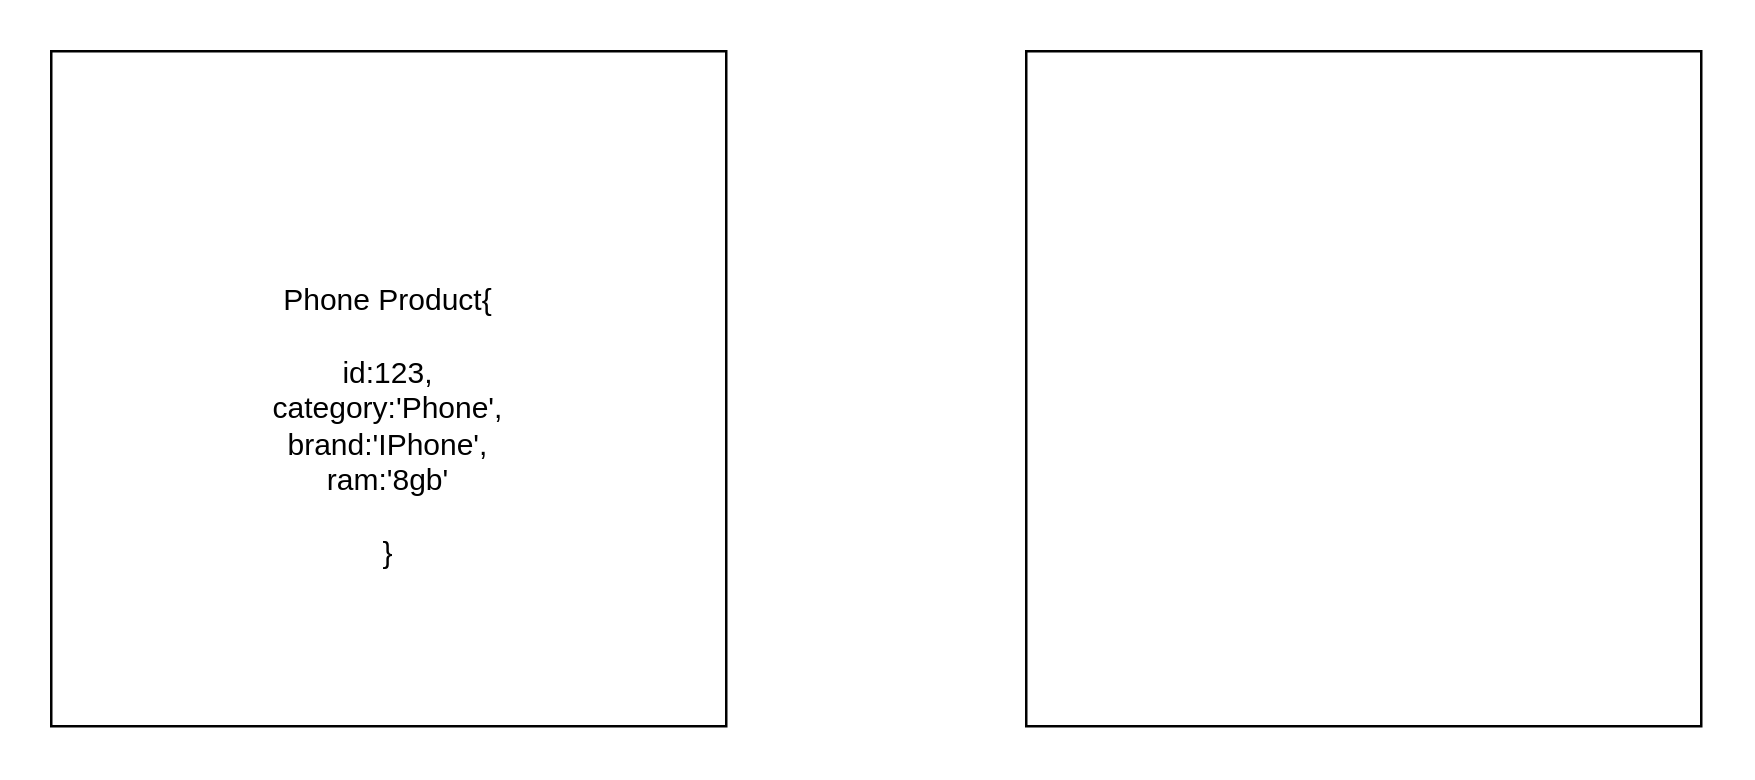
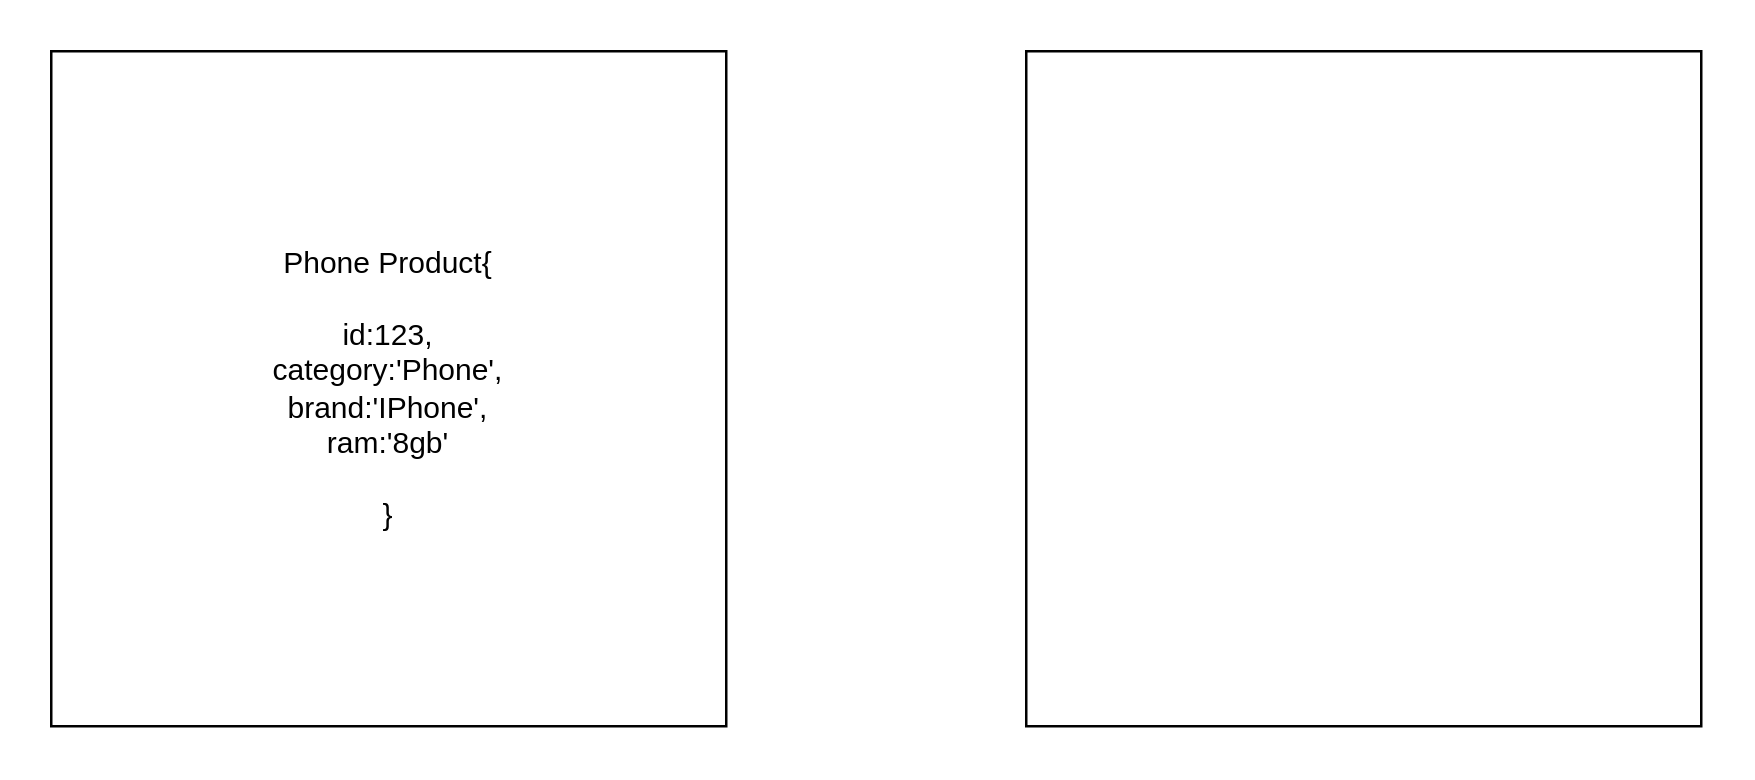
(389, 426) -> (389, 389)
